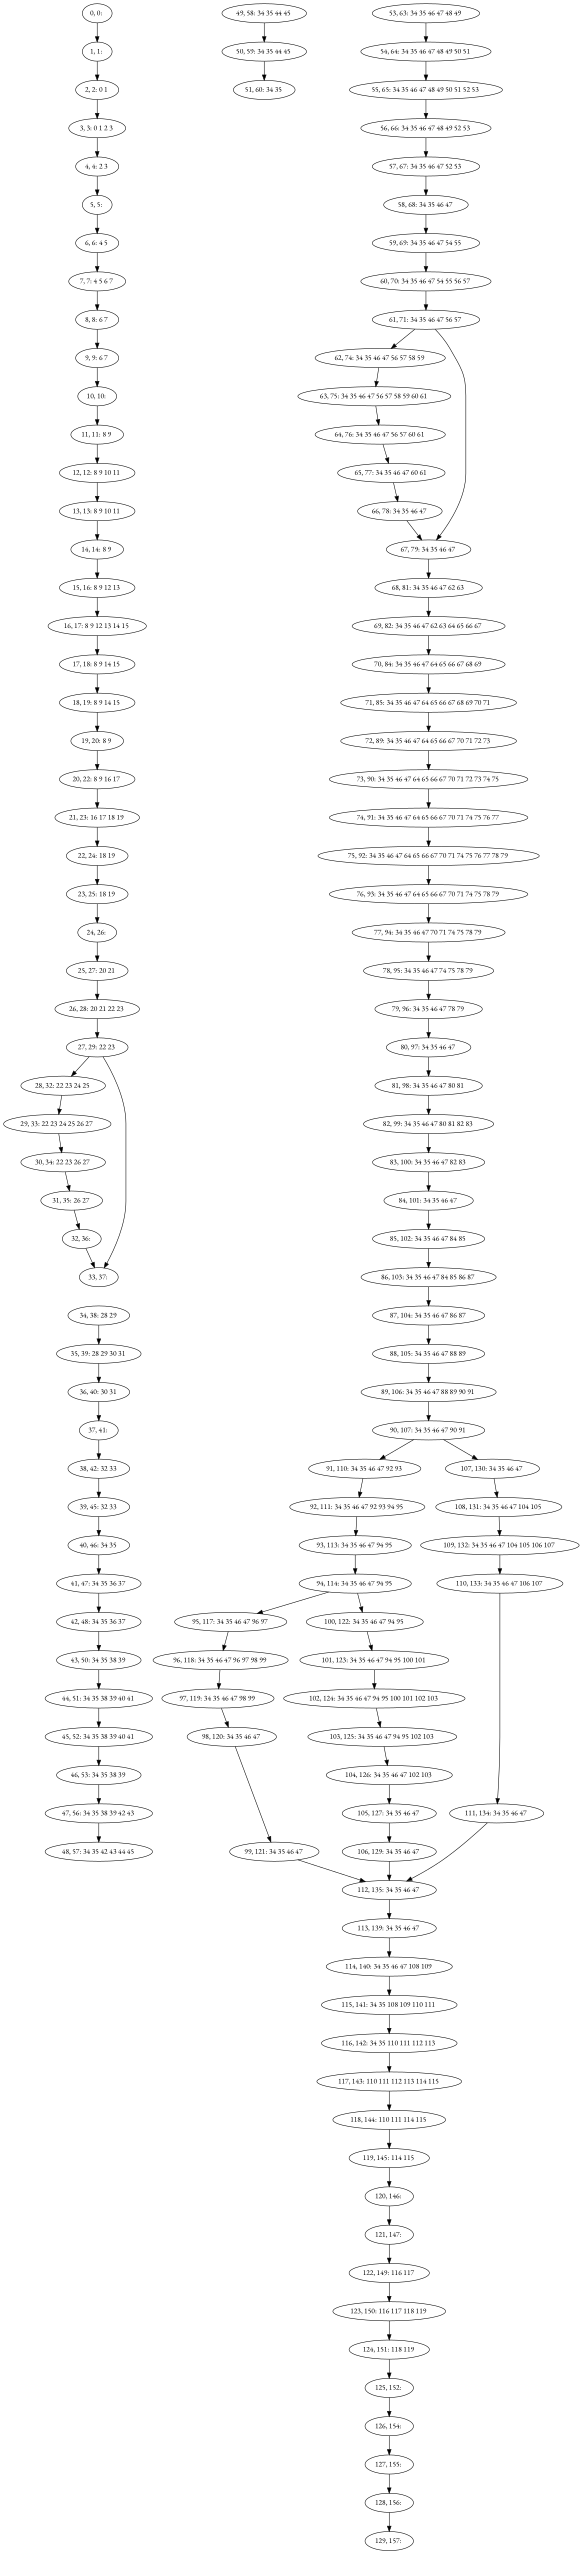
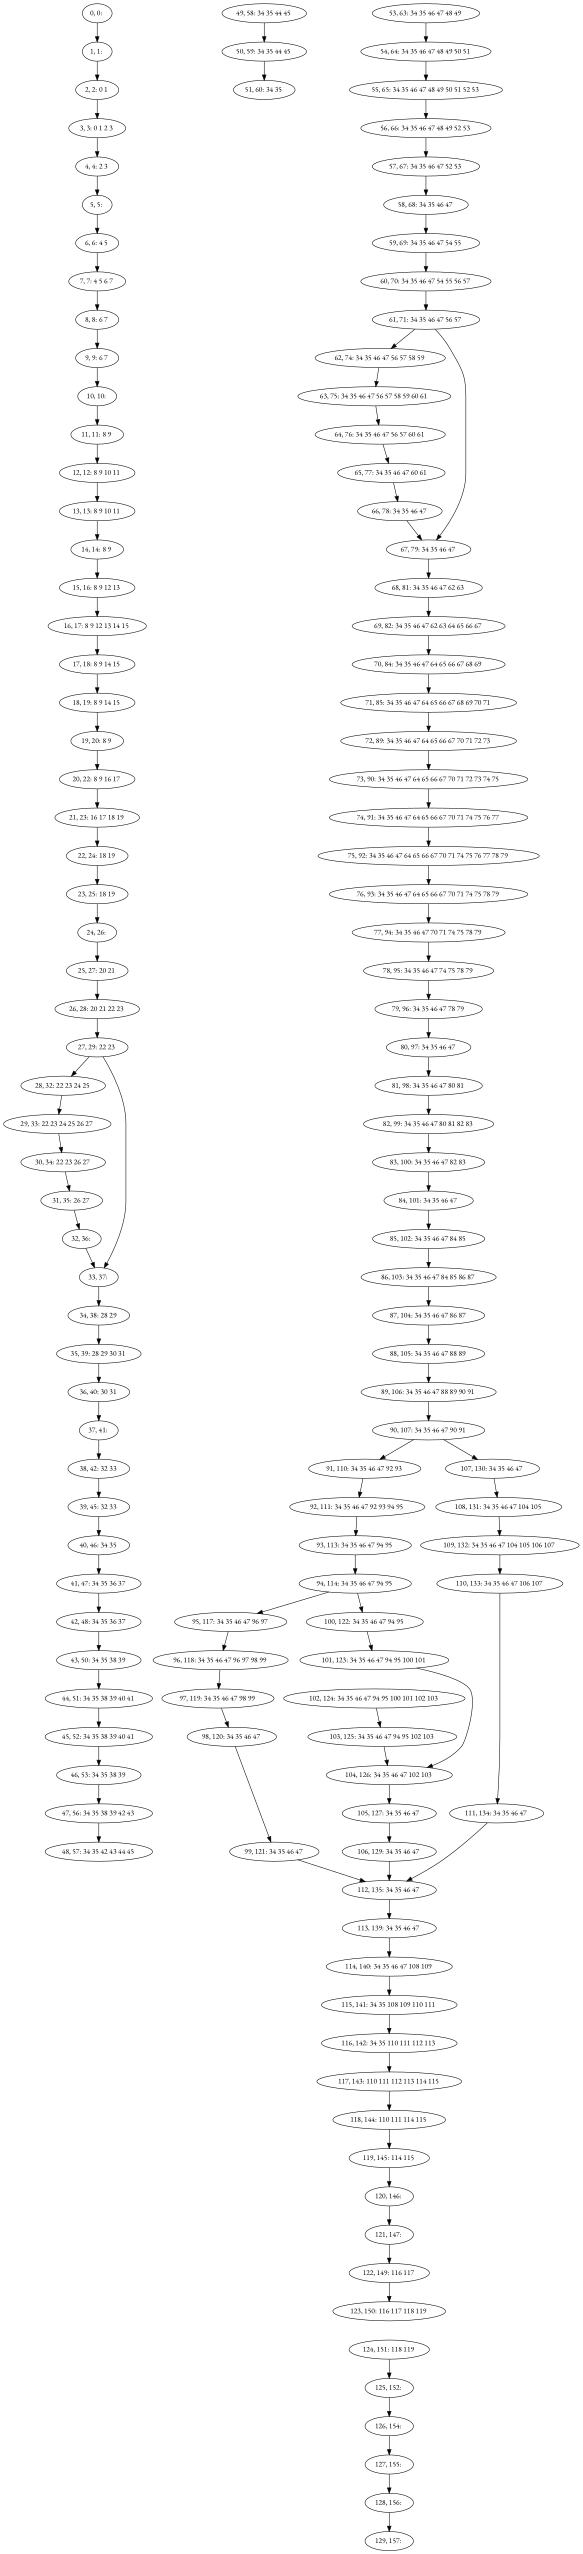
none -> (99, 1294)
(374, 1677) -> (472, 1707)
(389, 2328) -> none
